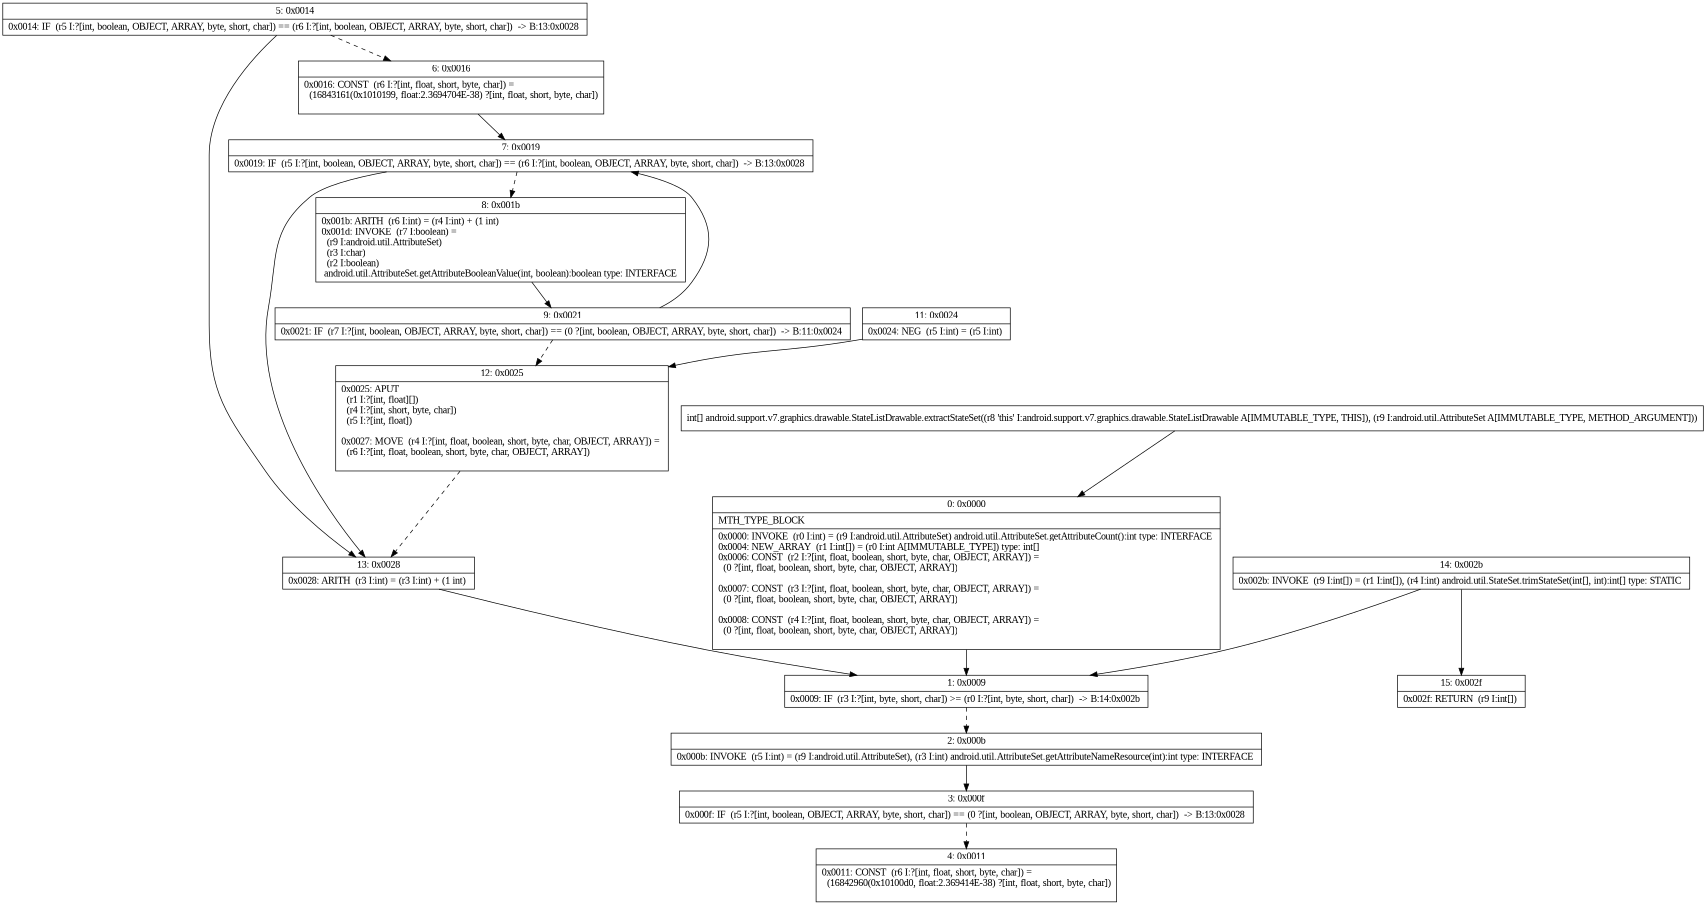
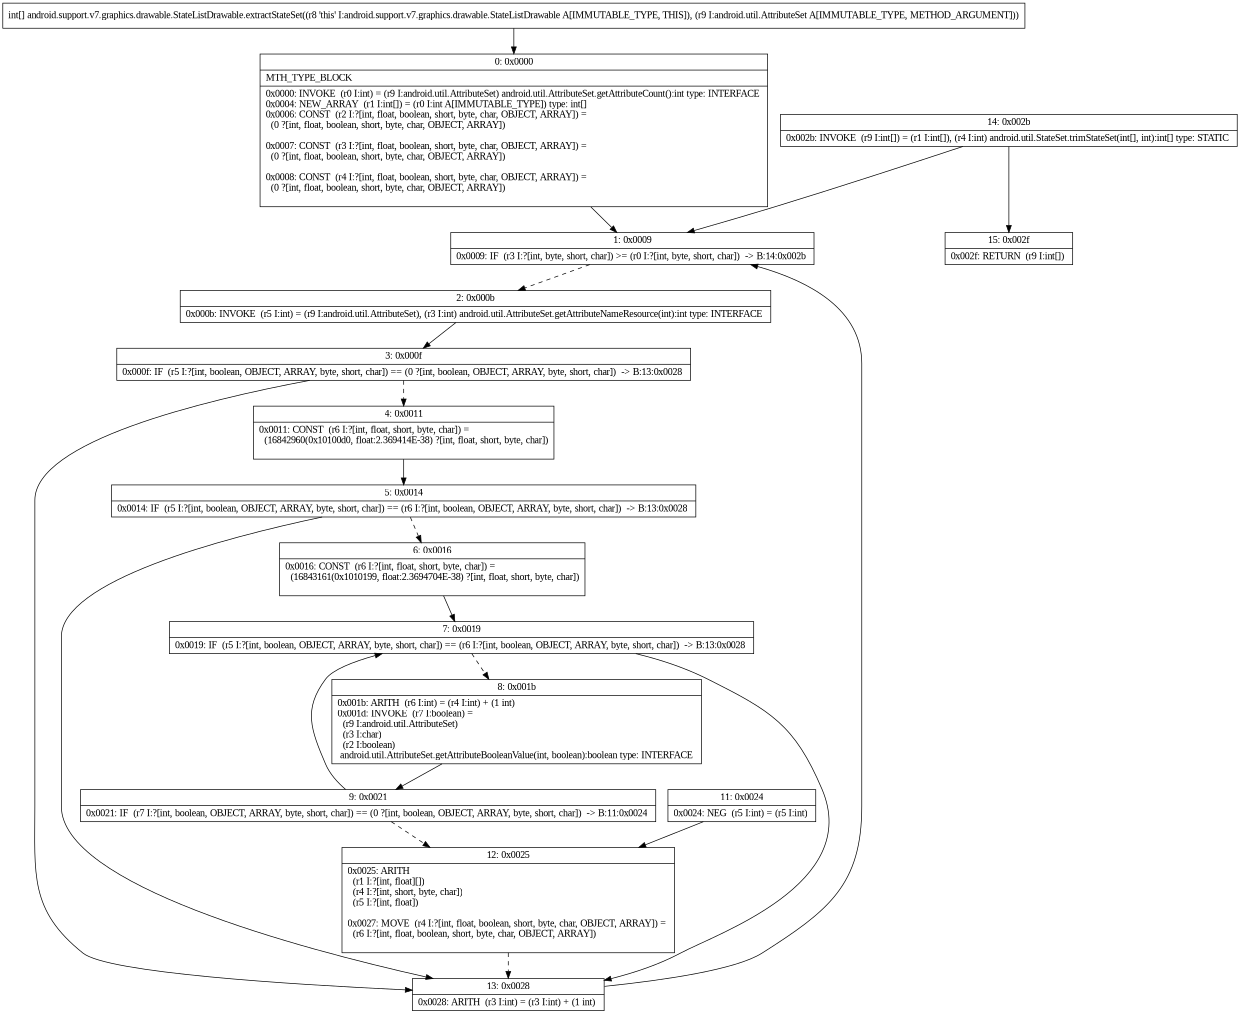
(373, 389) -> (381, 871)
none -> (404, 469)
none -> (35, 741)
